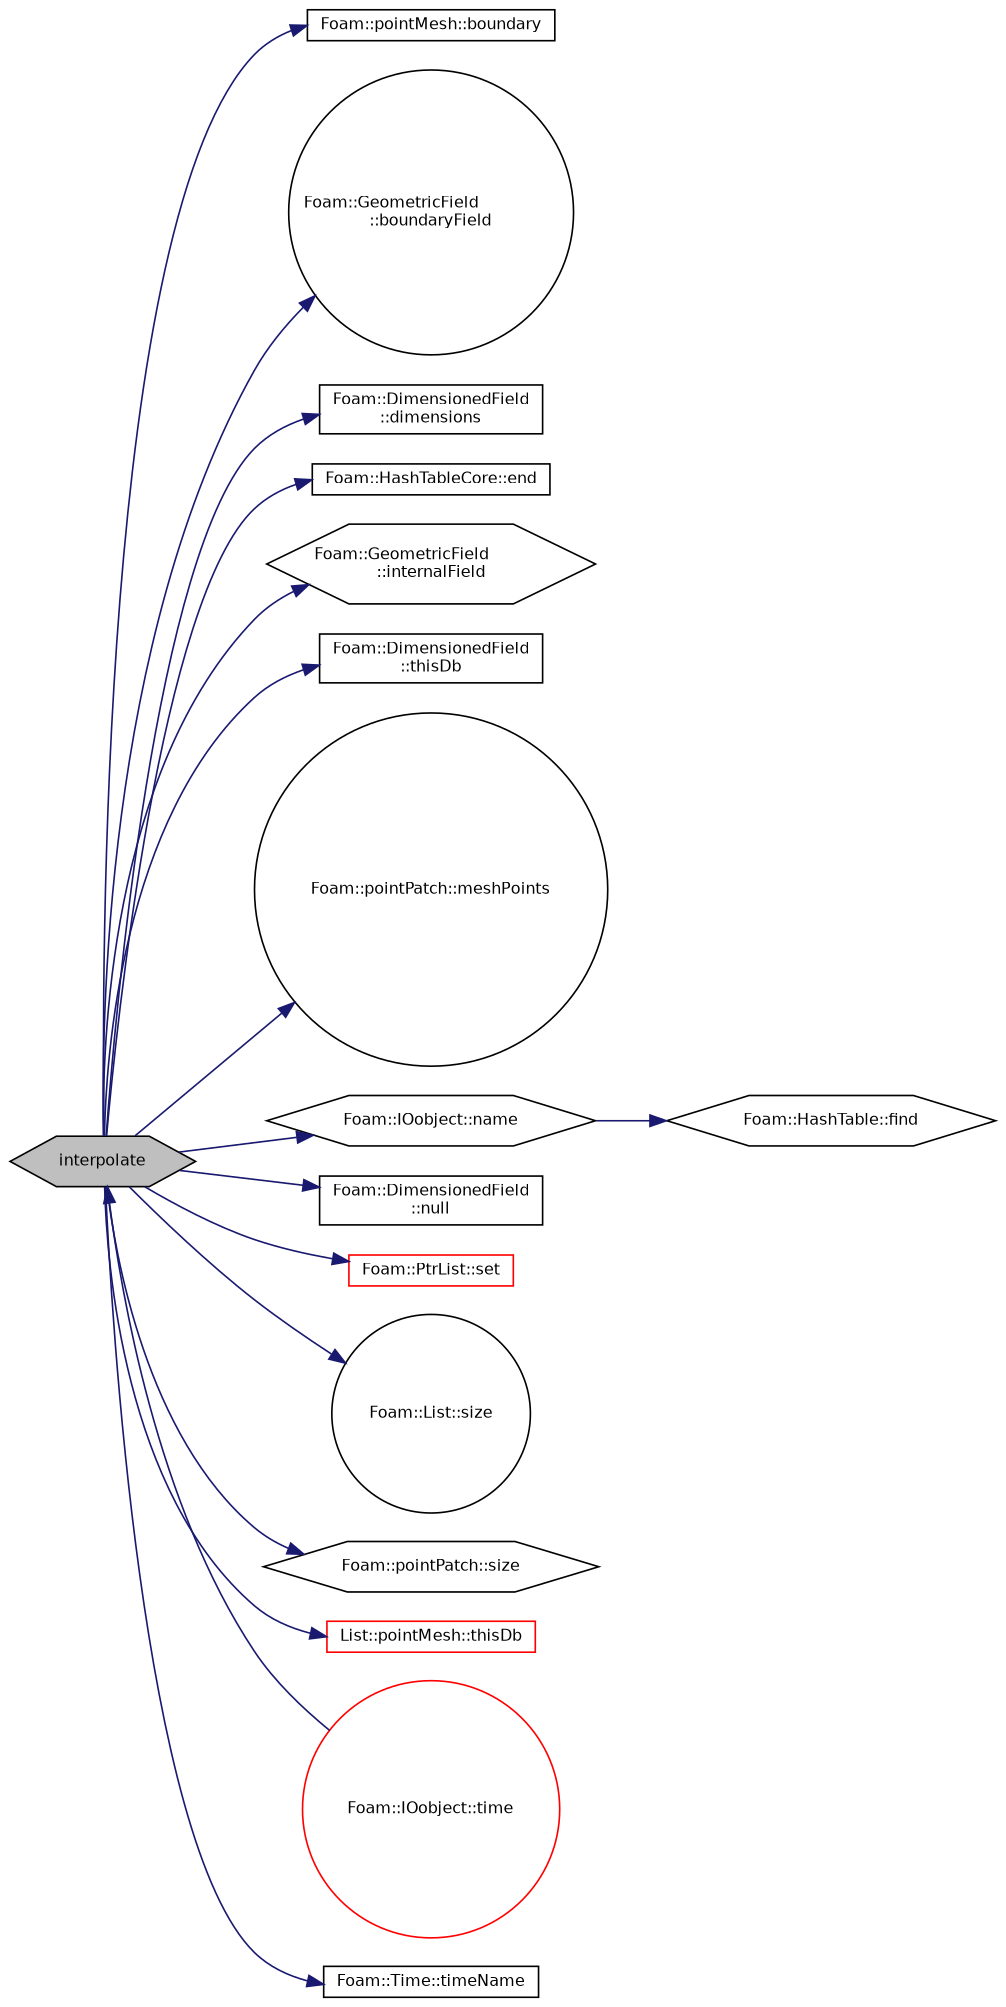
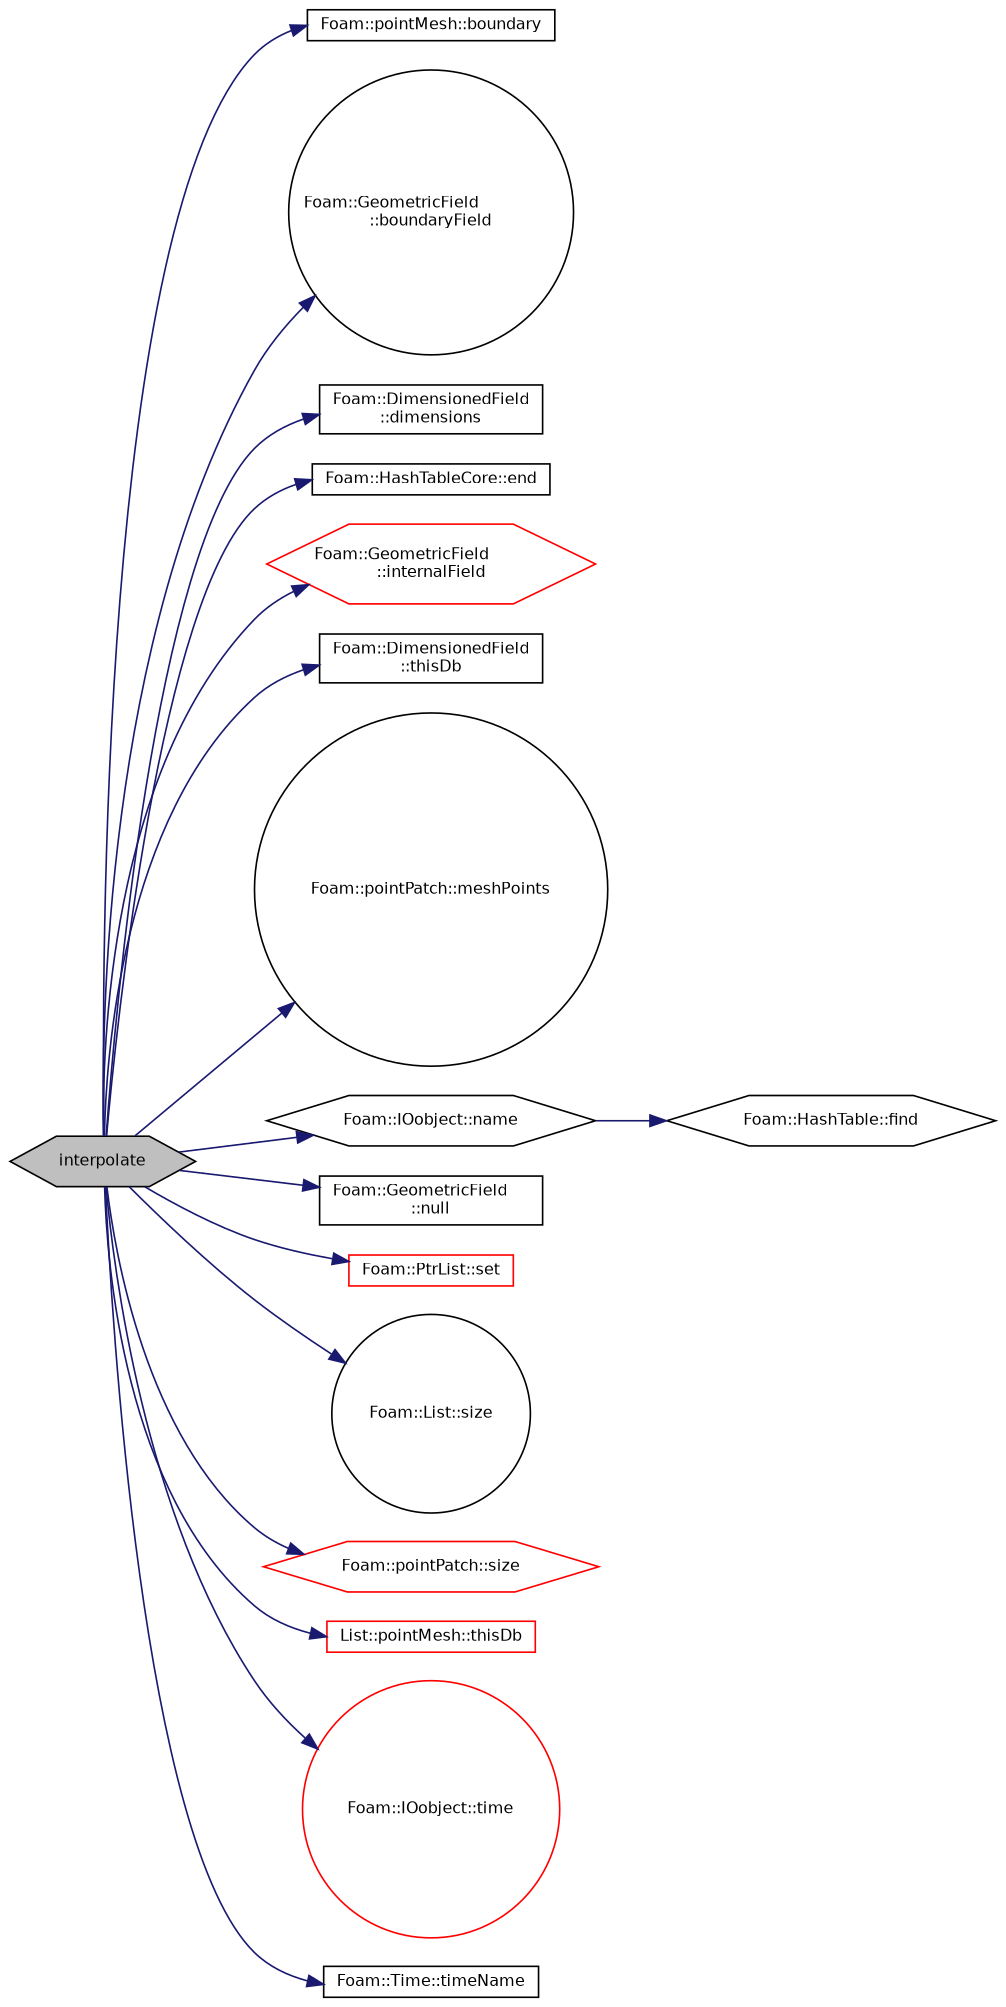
(431, 564) -> (431, 564)
(431, 1200) -> (431, 1200)
(162, 1446) -> (183, 1536)
(431, 1567) -> (431, 1567)
